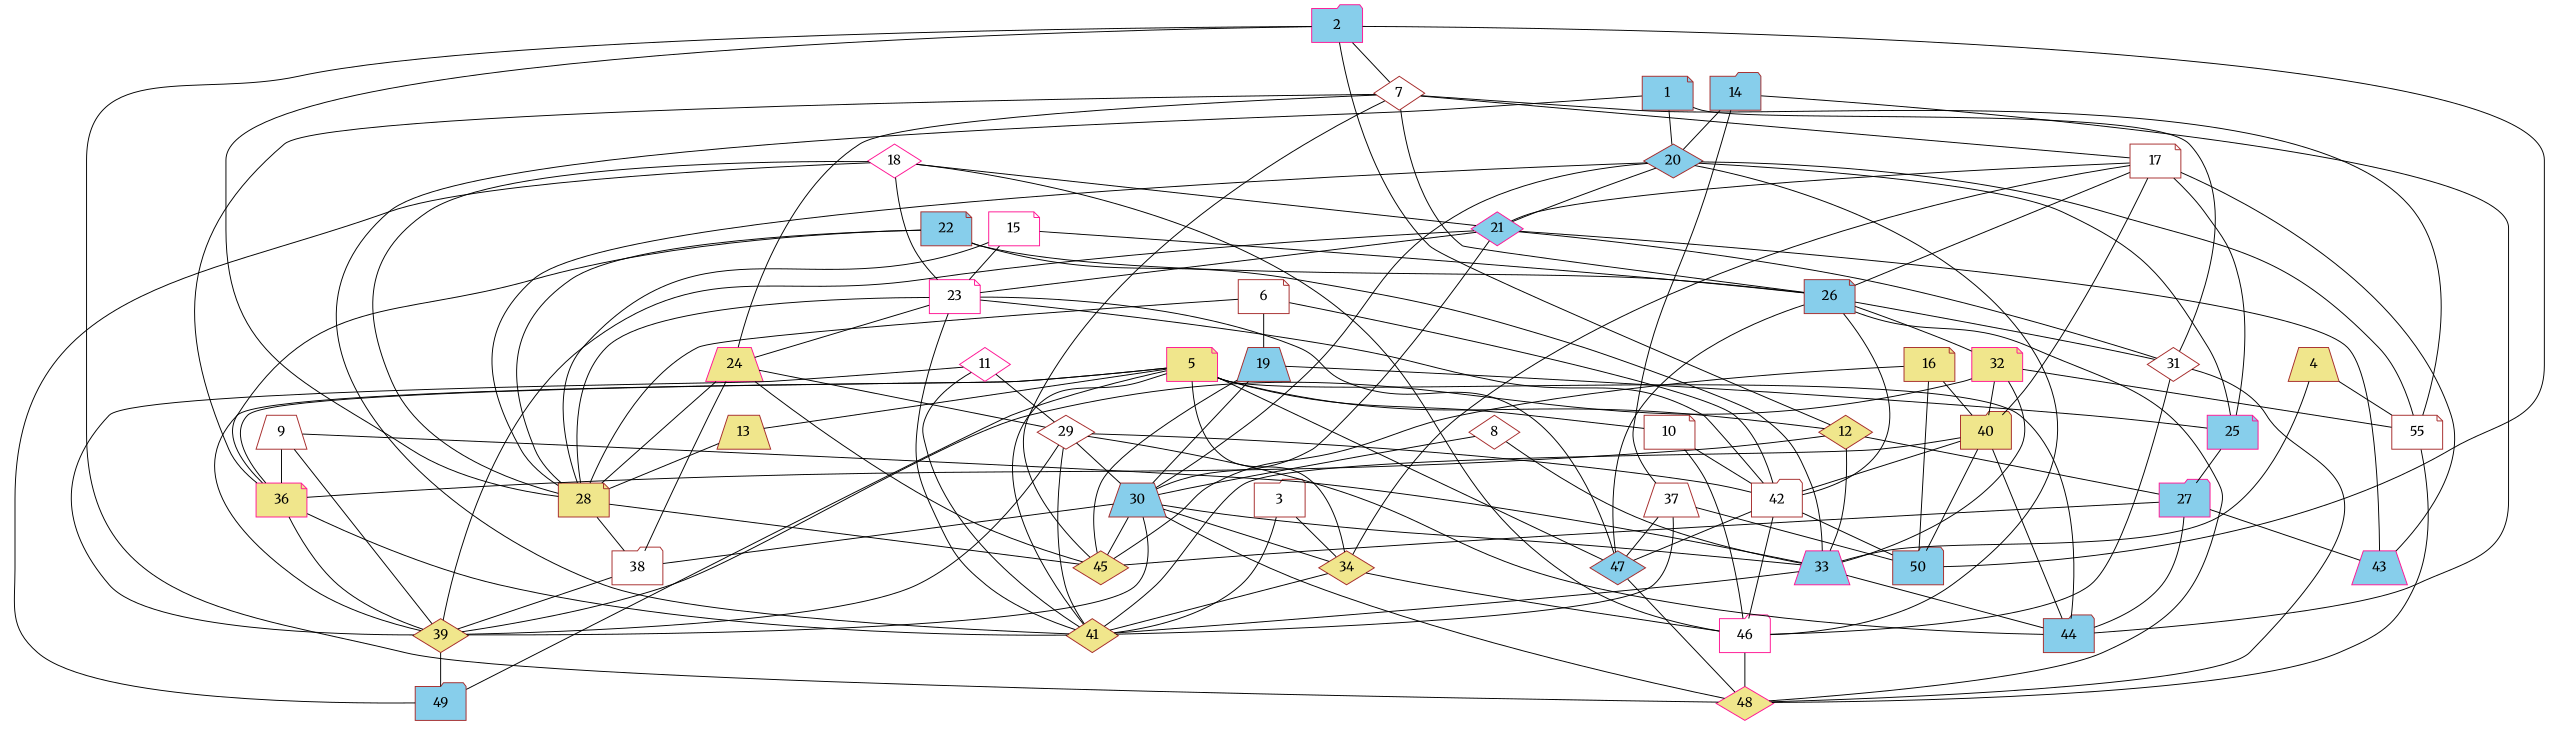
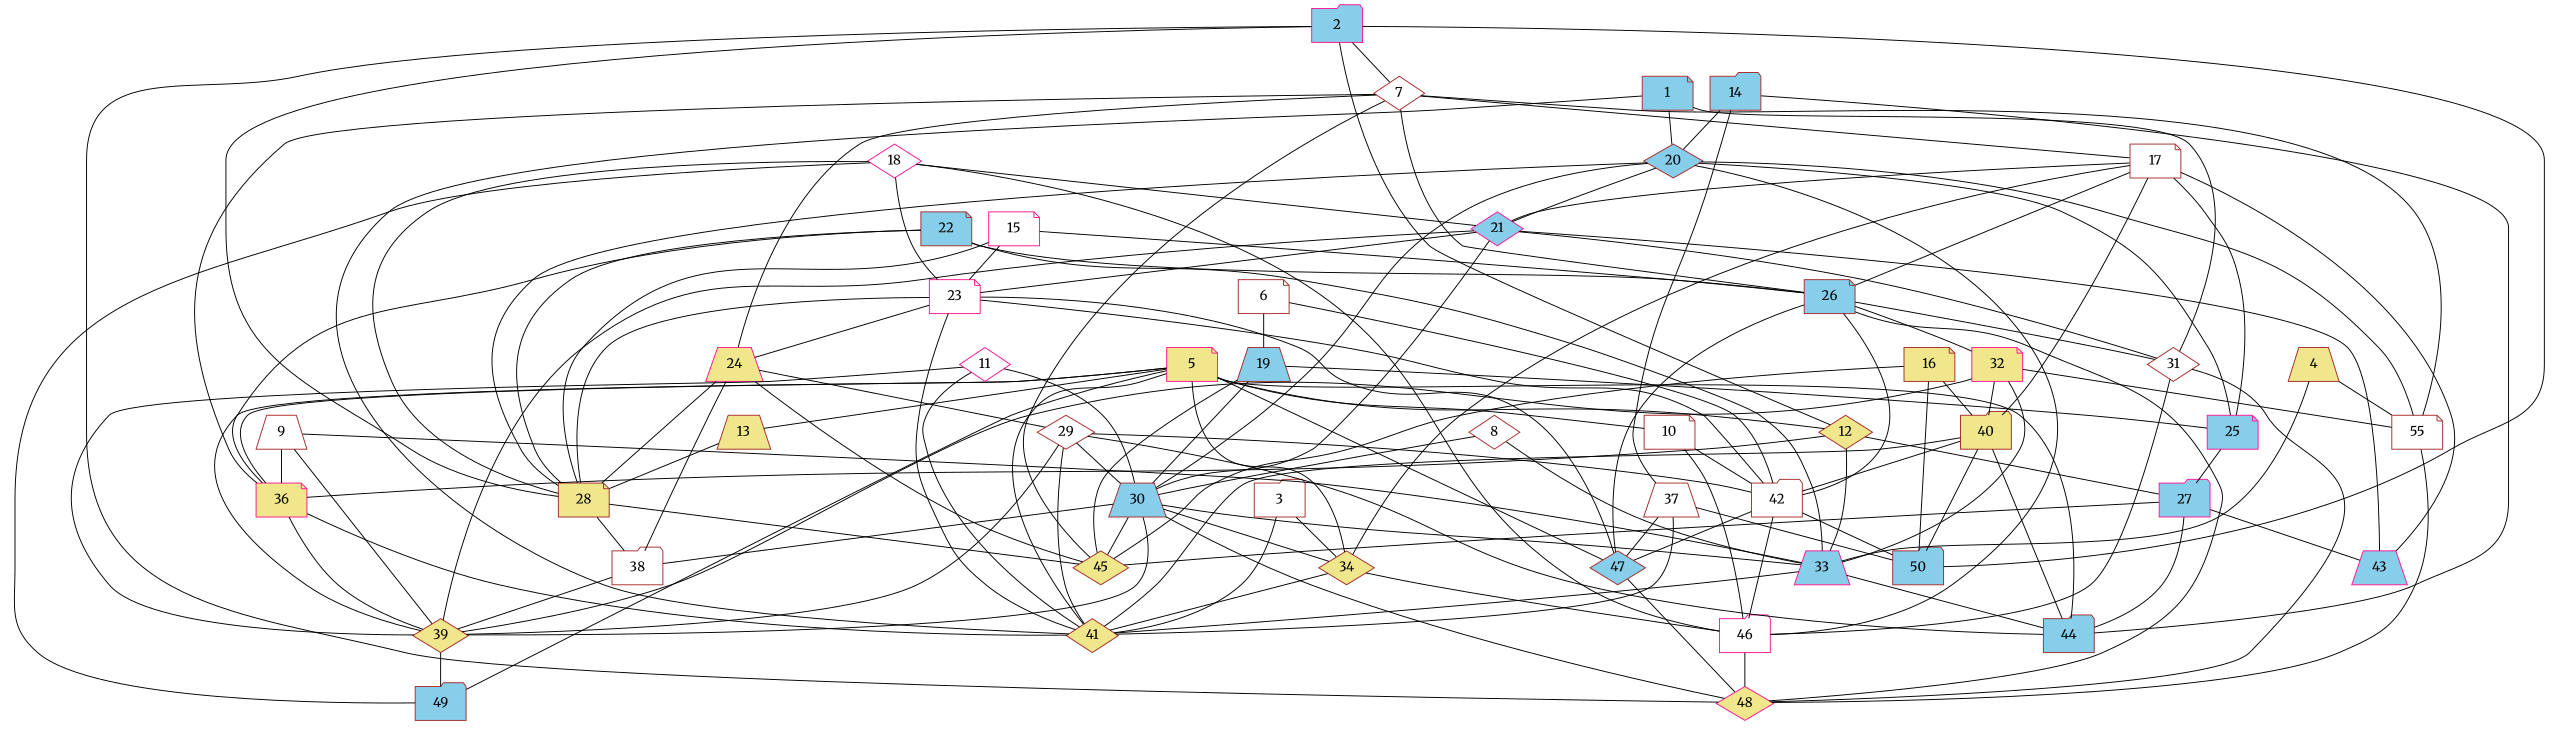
(880, 326) -> none
(1025, 398) -> (1082, 399)
